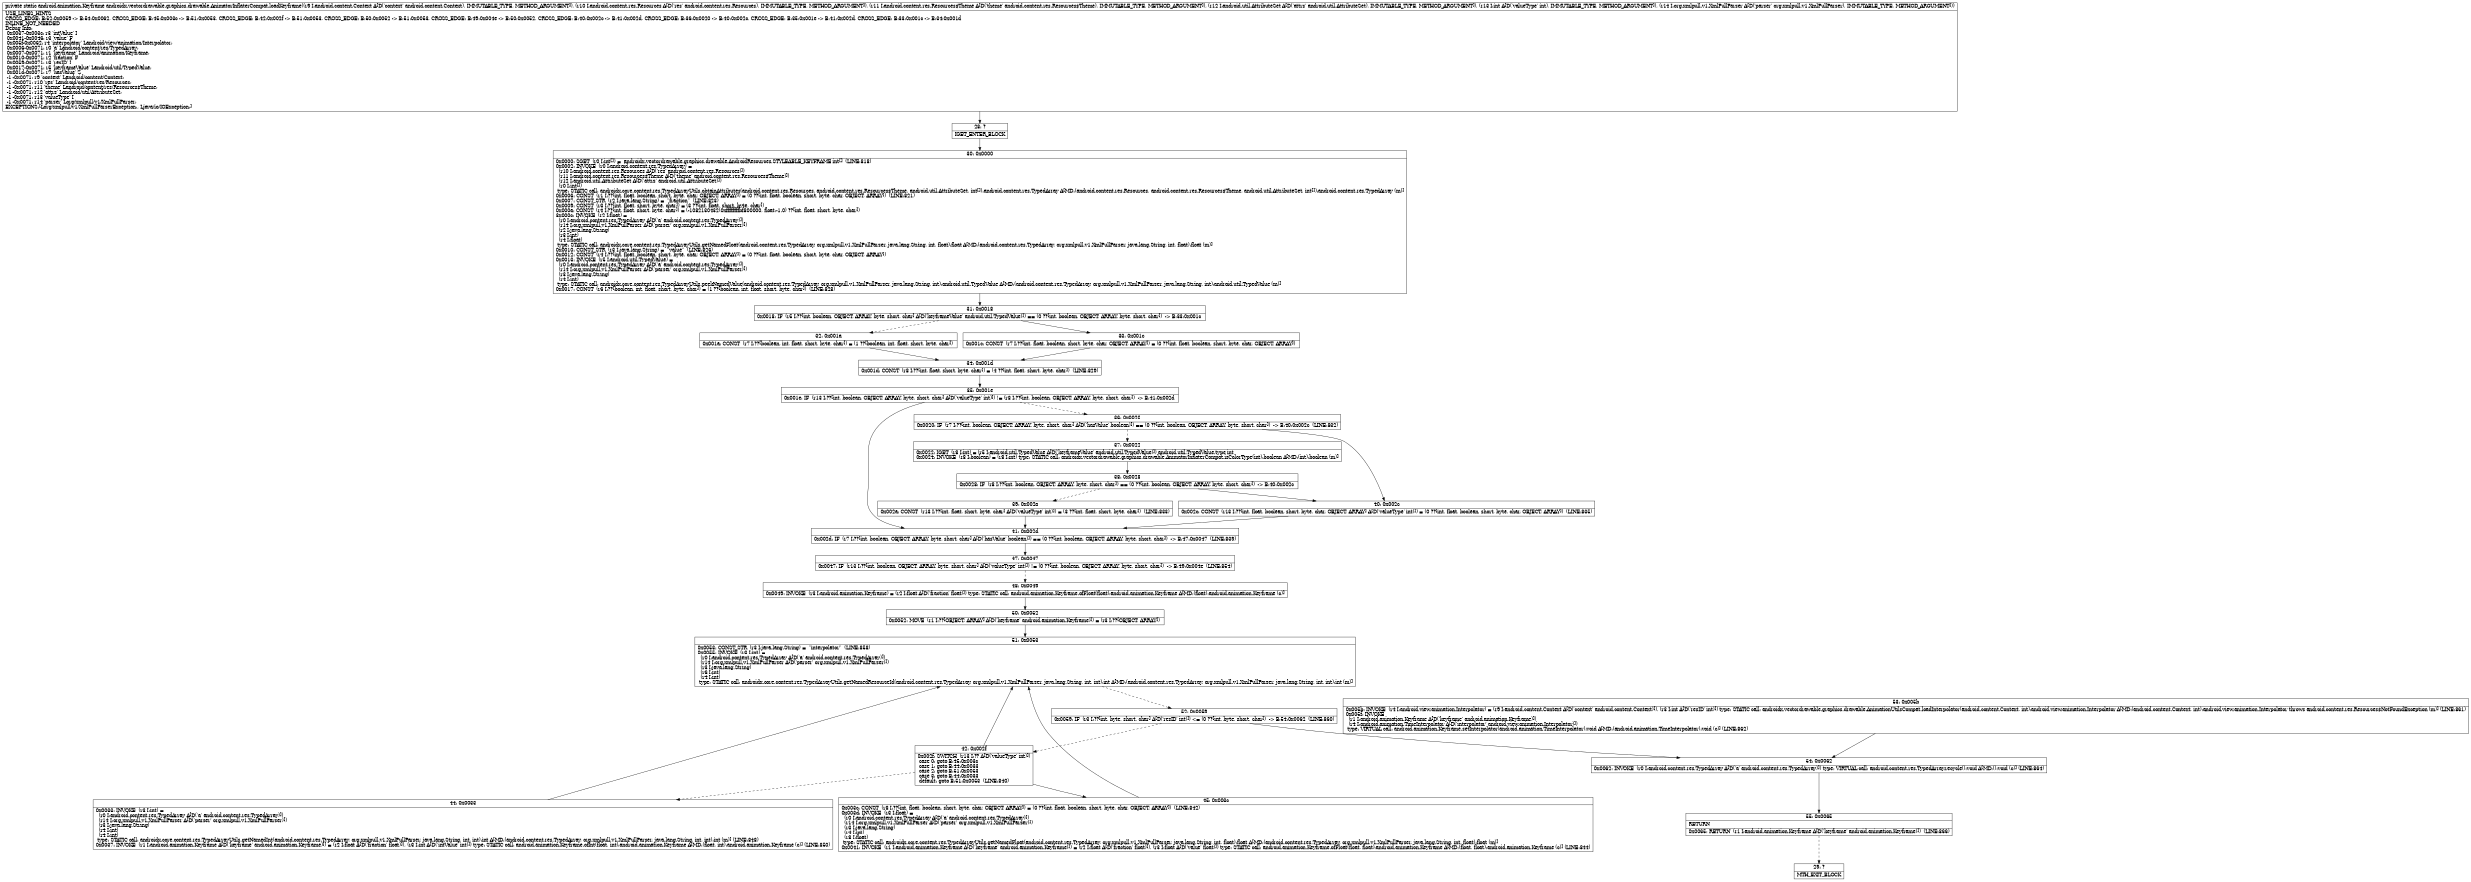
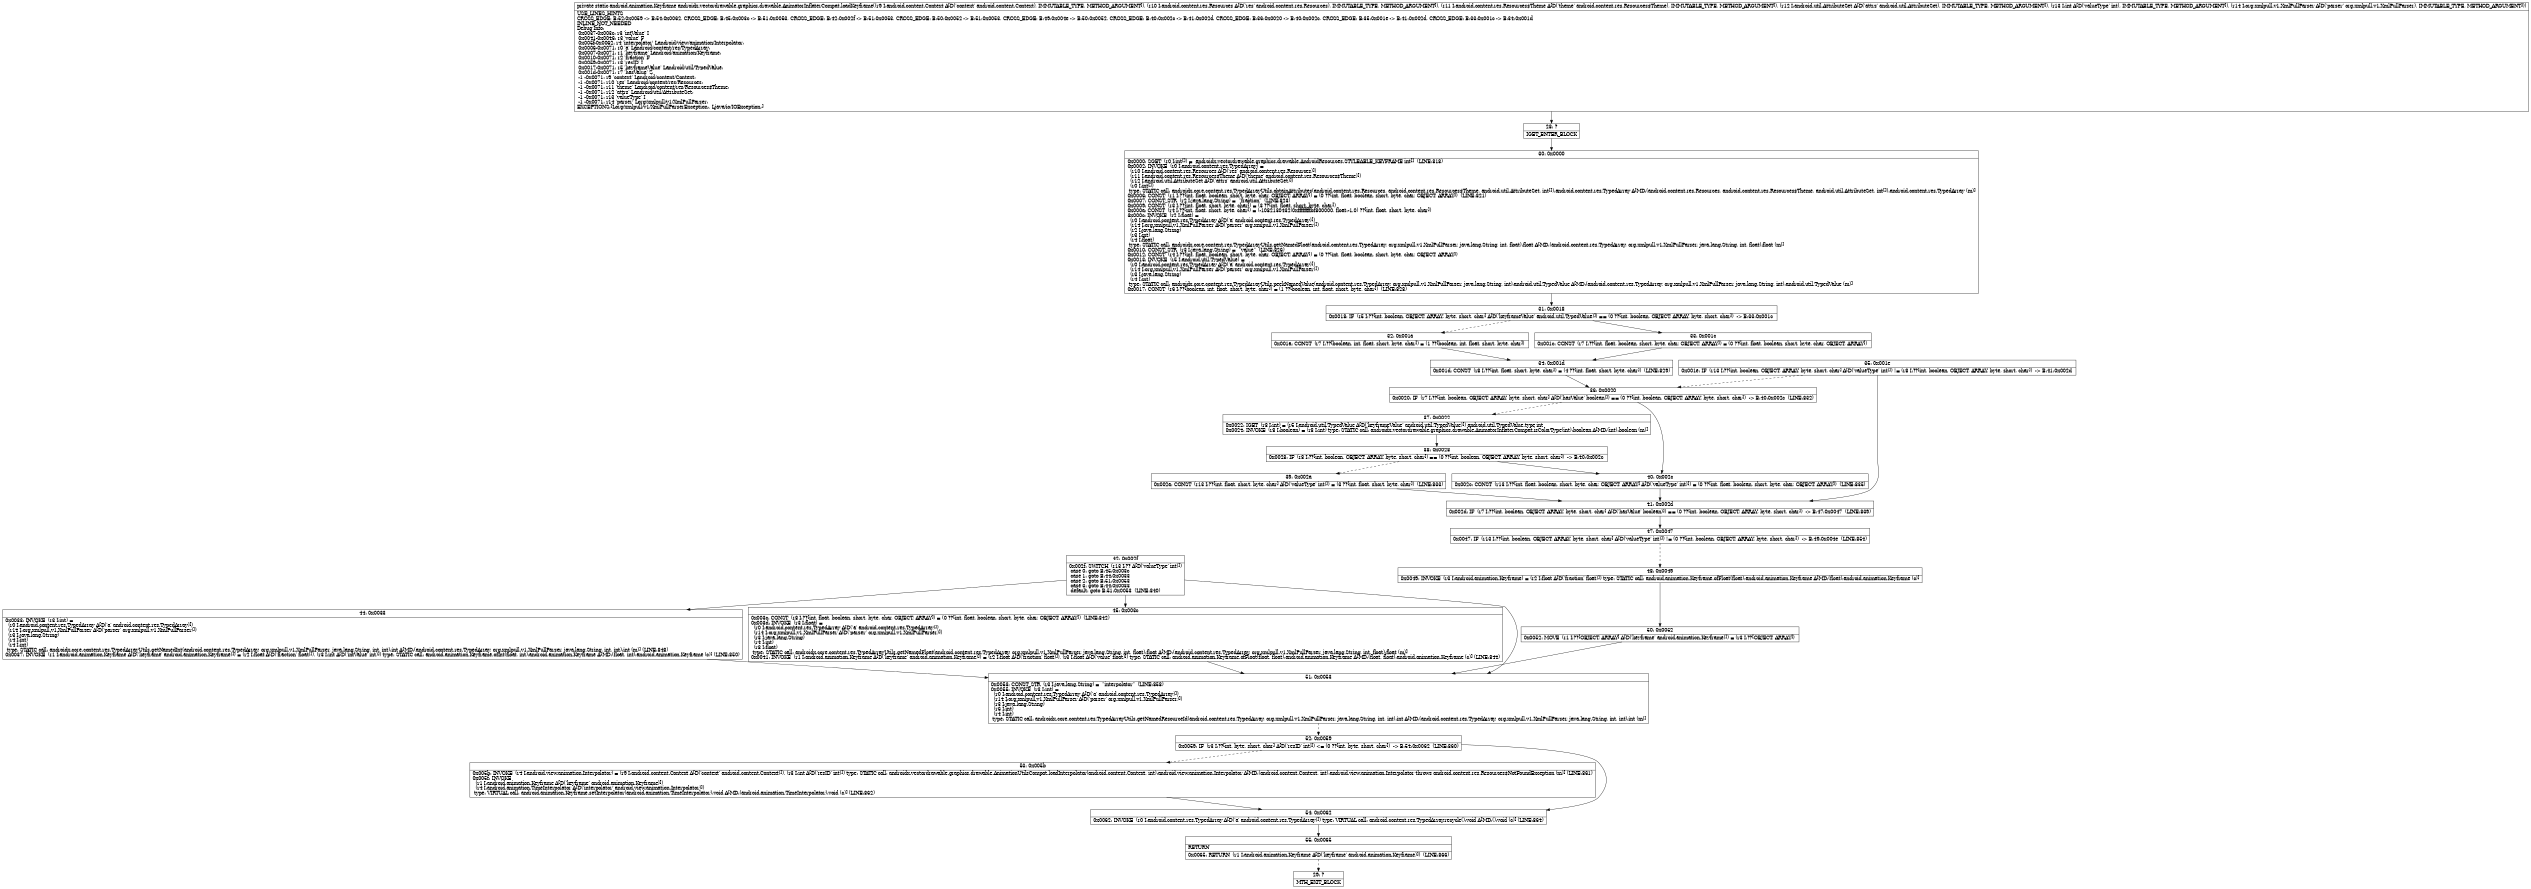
(980, 380) -> (1576, 380)
(1099, 737) -> (1216, 756)
(797, 786) -> (878, 595)
